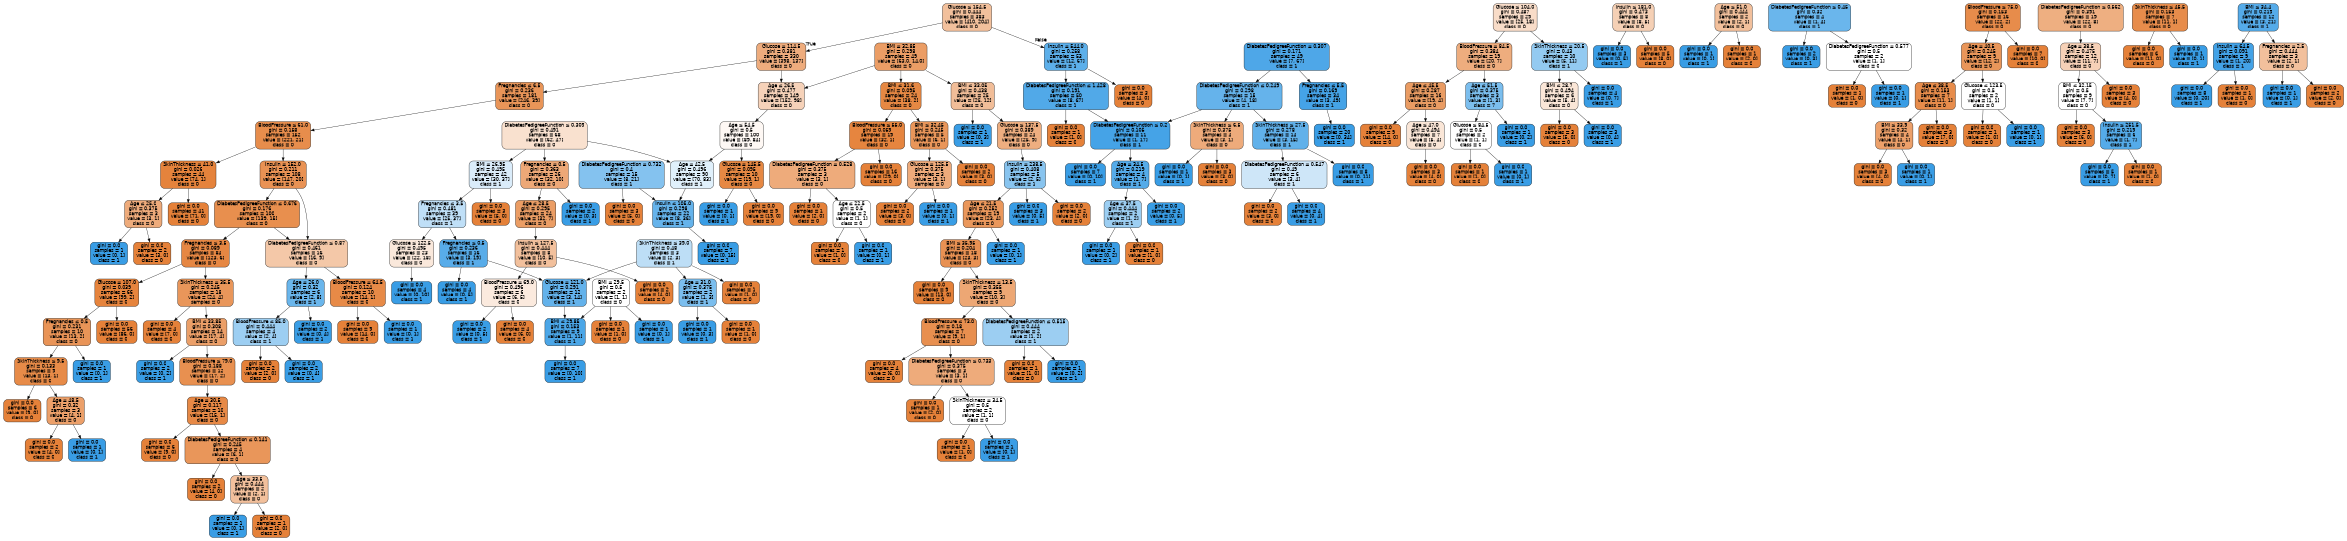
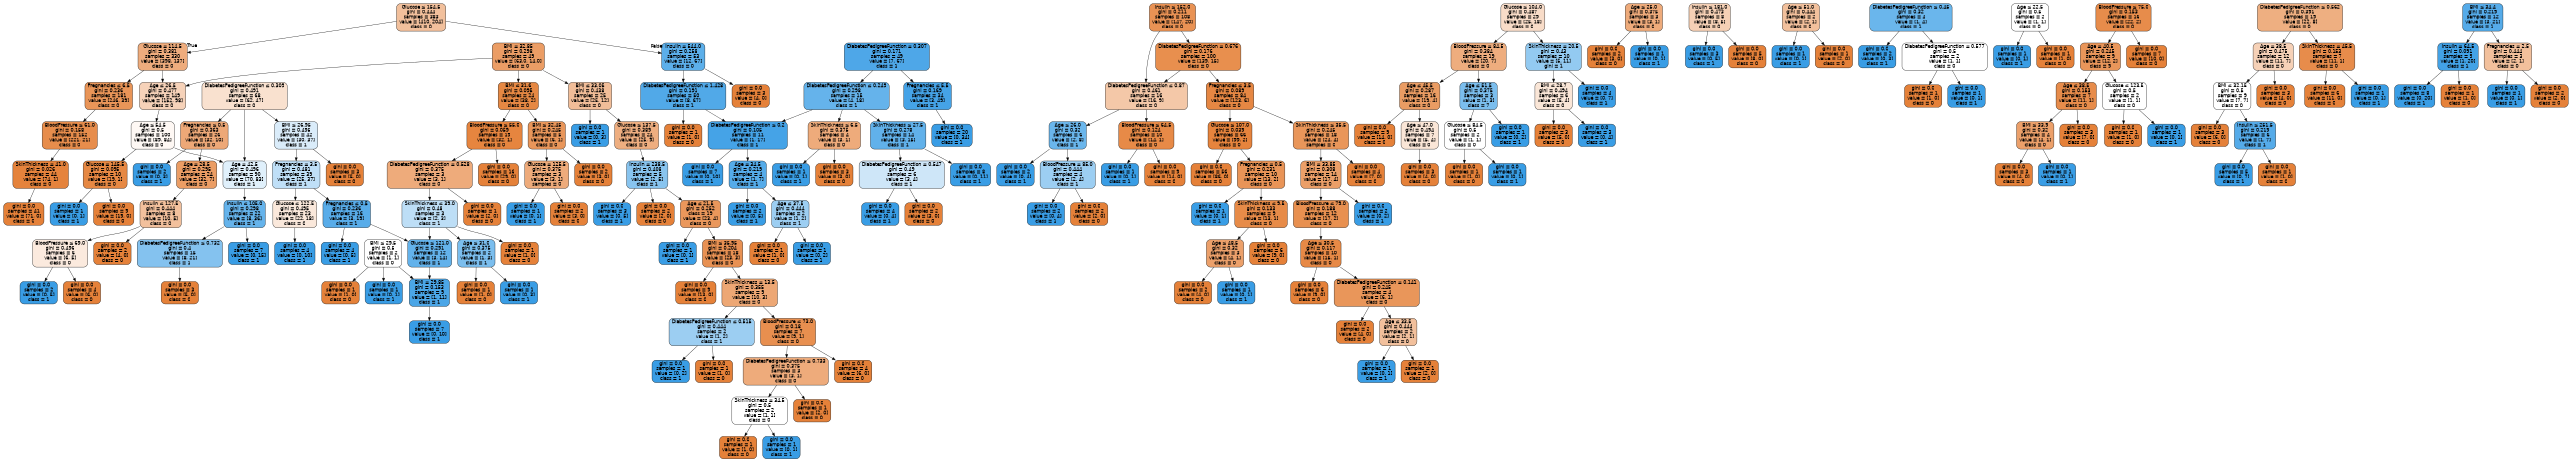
none -> (2313, 36)
(1066, 66) -> (683, 66)
(1559, 66) -> (1554, 66)
(1982, 66) -> (2100, 66)
(283, 153) -> none
(167, 193) -> none
(646, 193) -> (215, 232)
(831, 193) -> (430, 193)
(983, 214) -> (700, 214)
